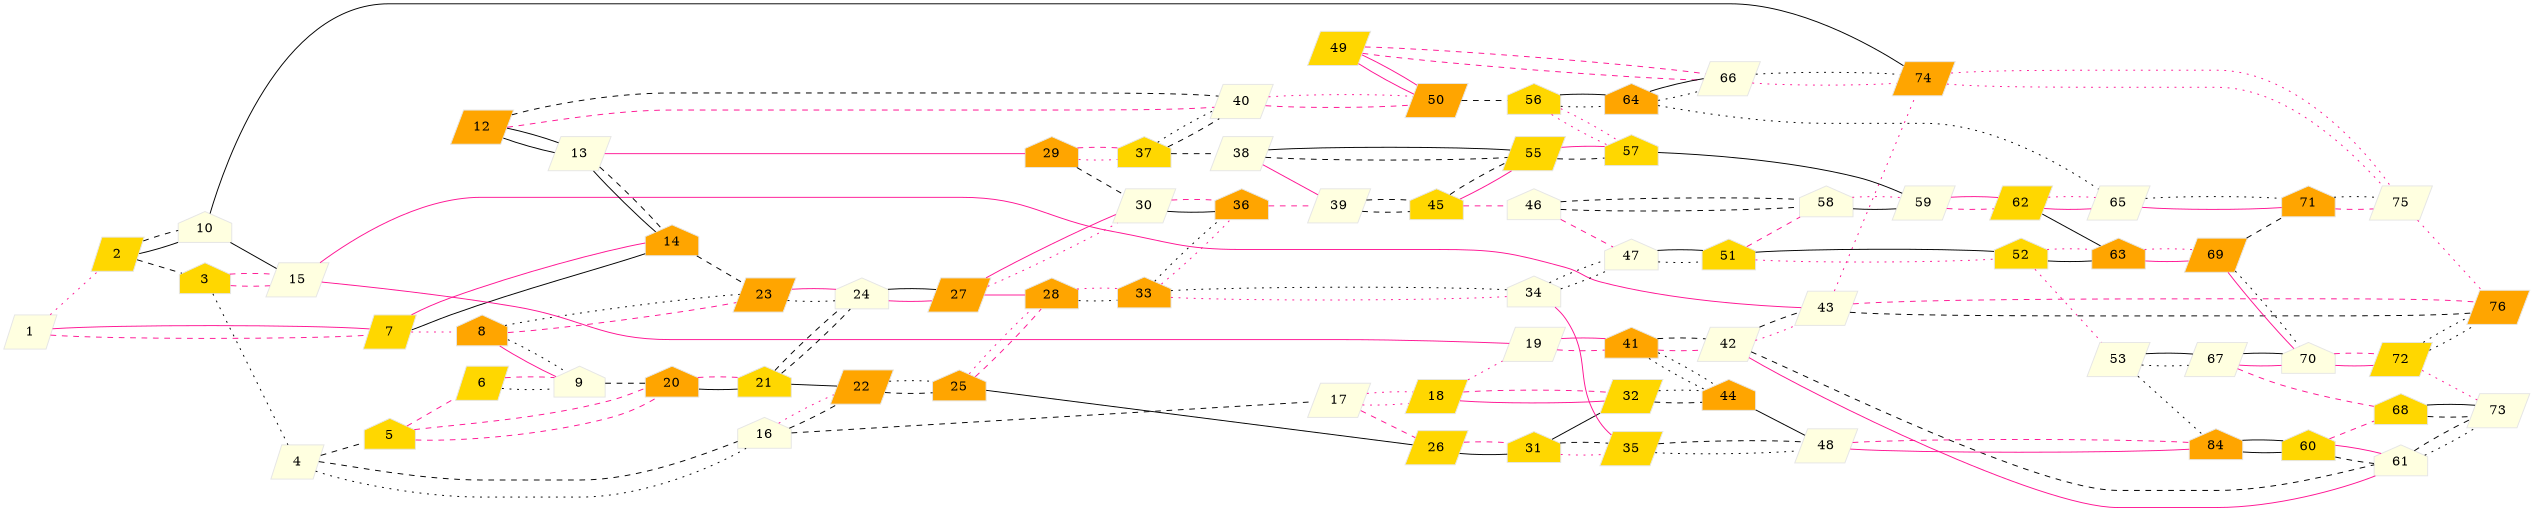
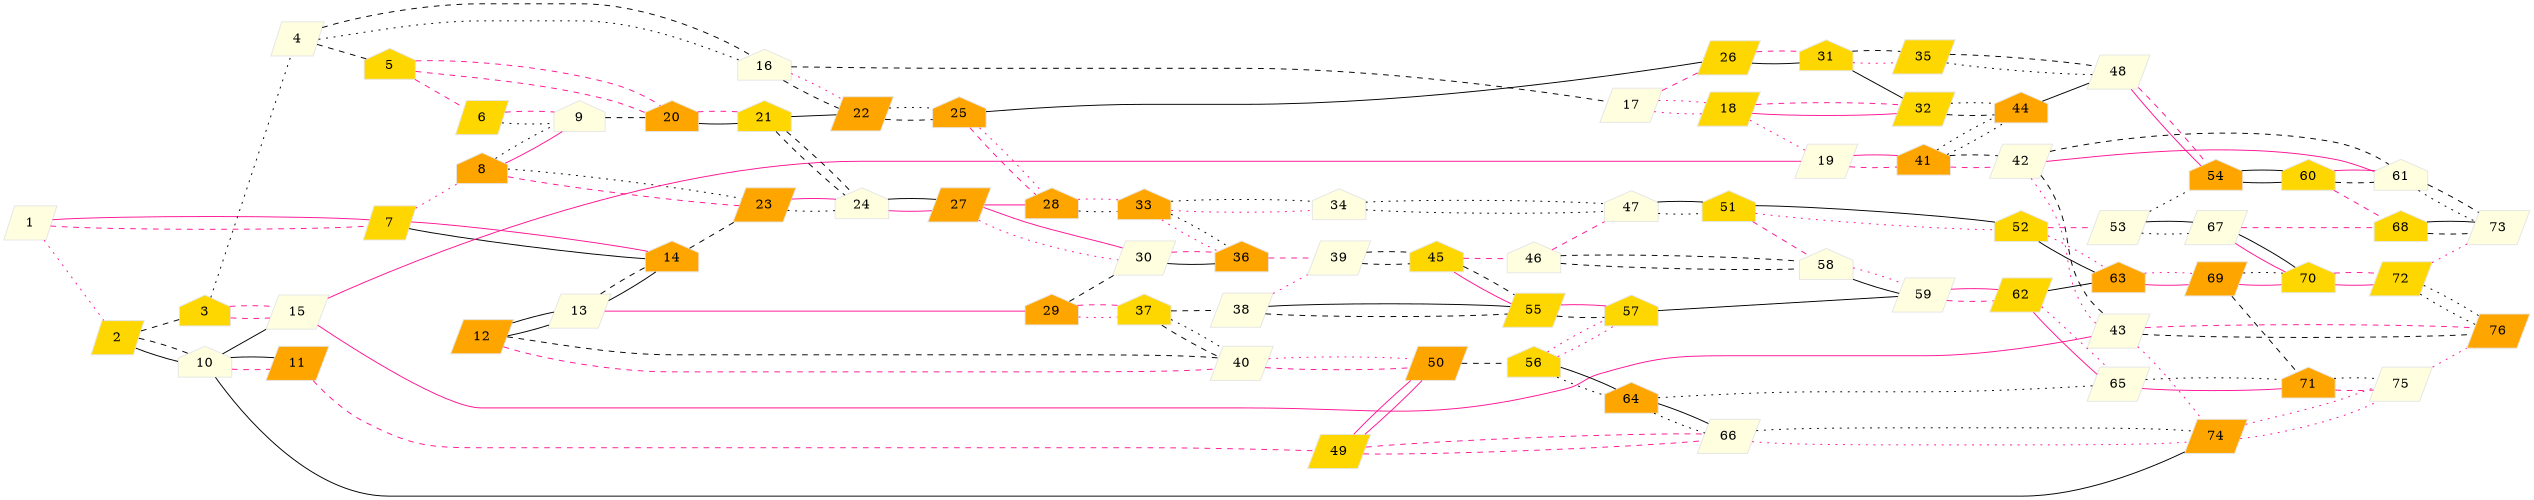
(1290, 180) -> (1290, 284)
(2068, 306) -> (2072, 228)
(2308, 360) -> (2308, 279)
none -> (297, 363)
(1583, 371) -> none
(2216, 446) -> (2216, 176)
